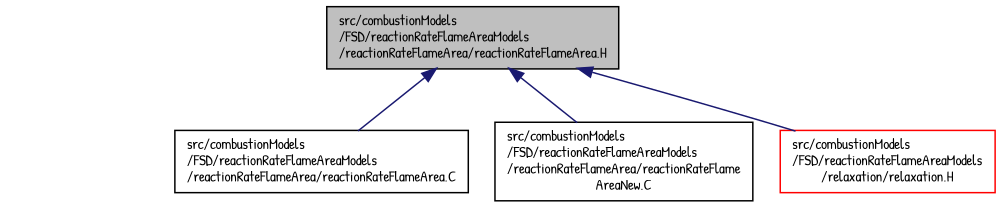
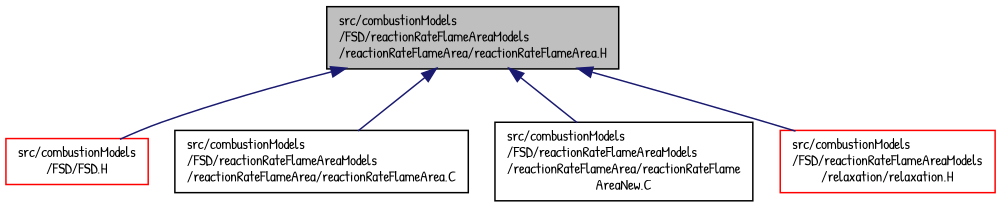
none -> (77, 162)
